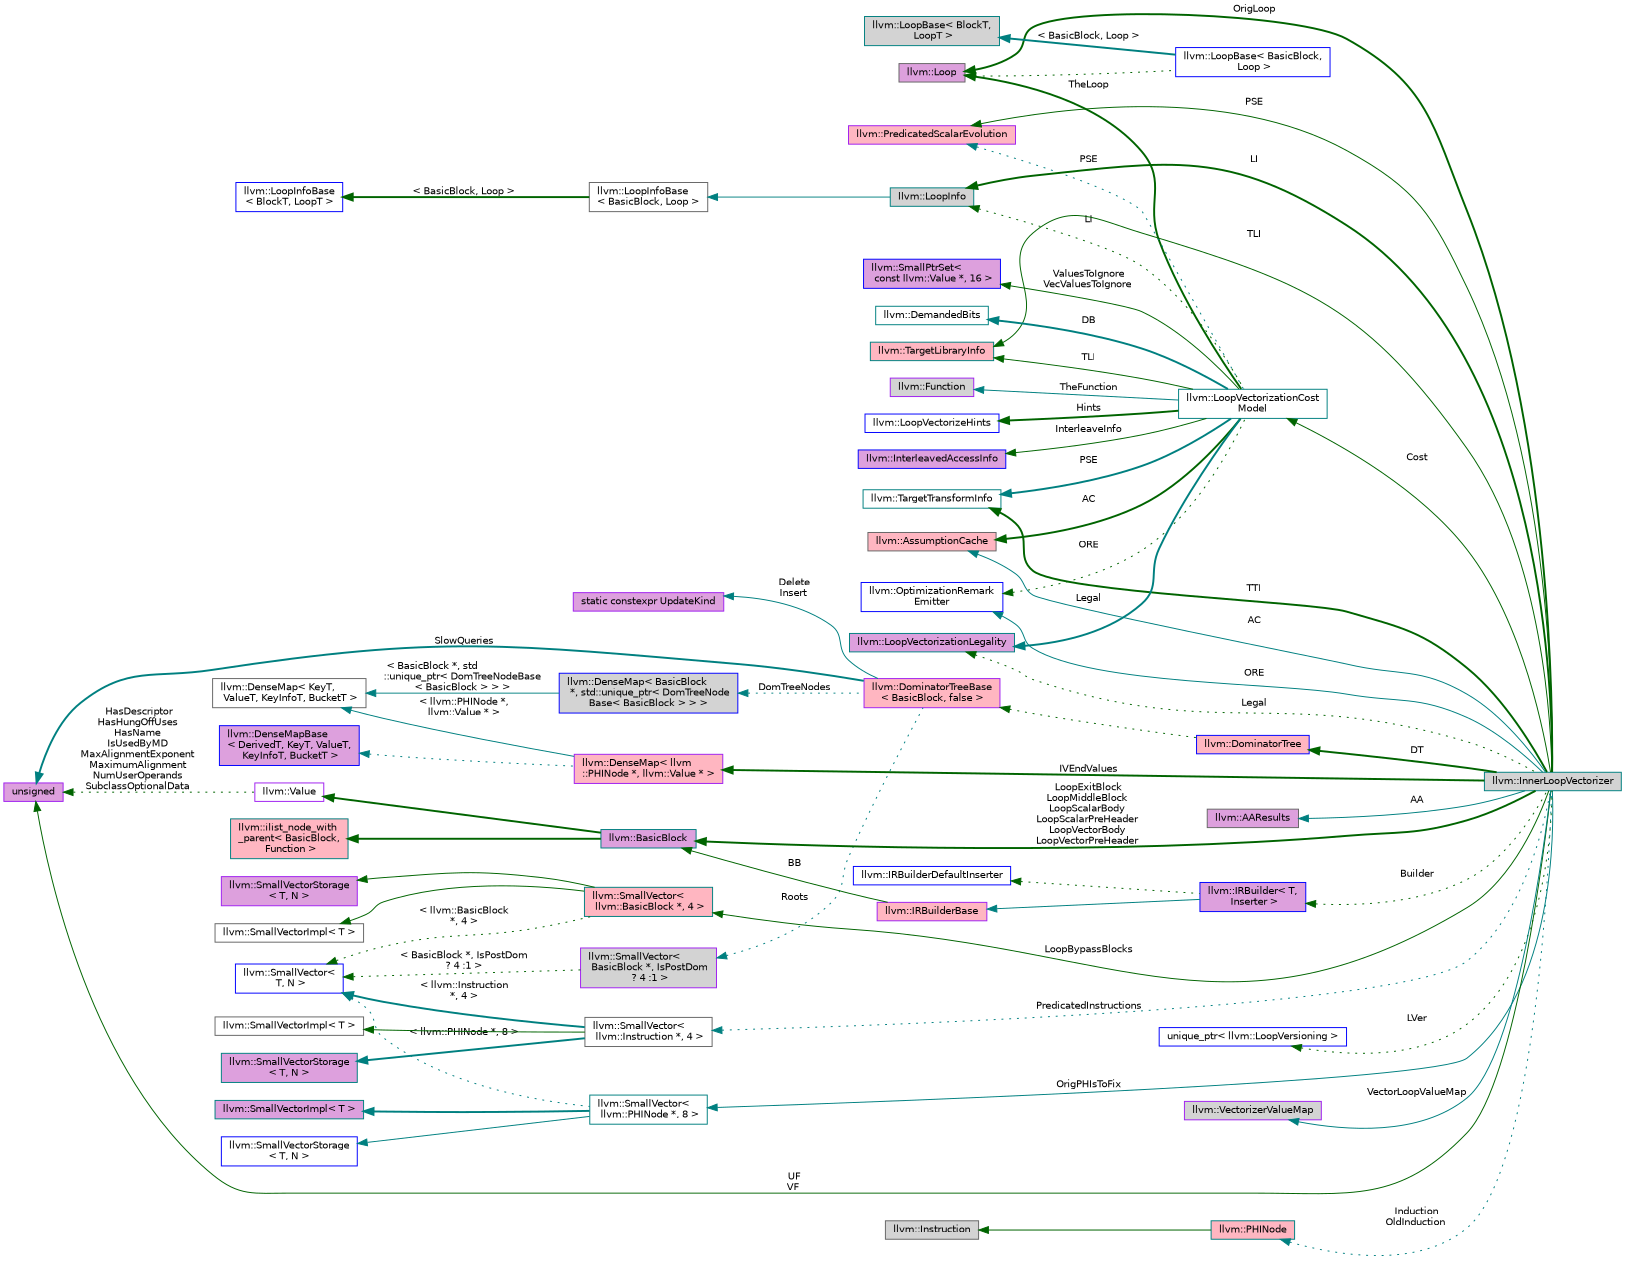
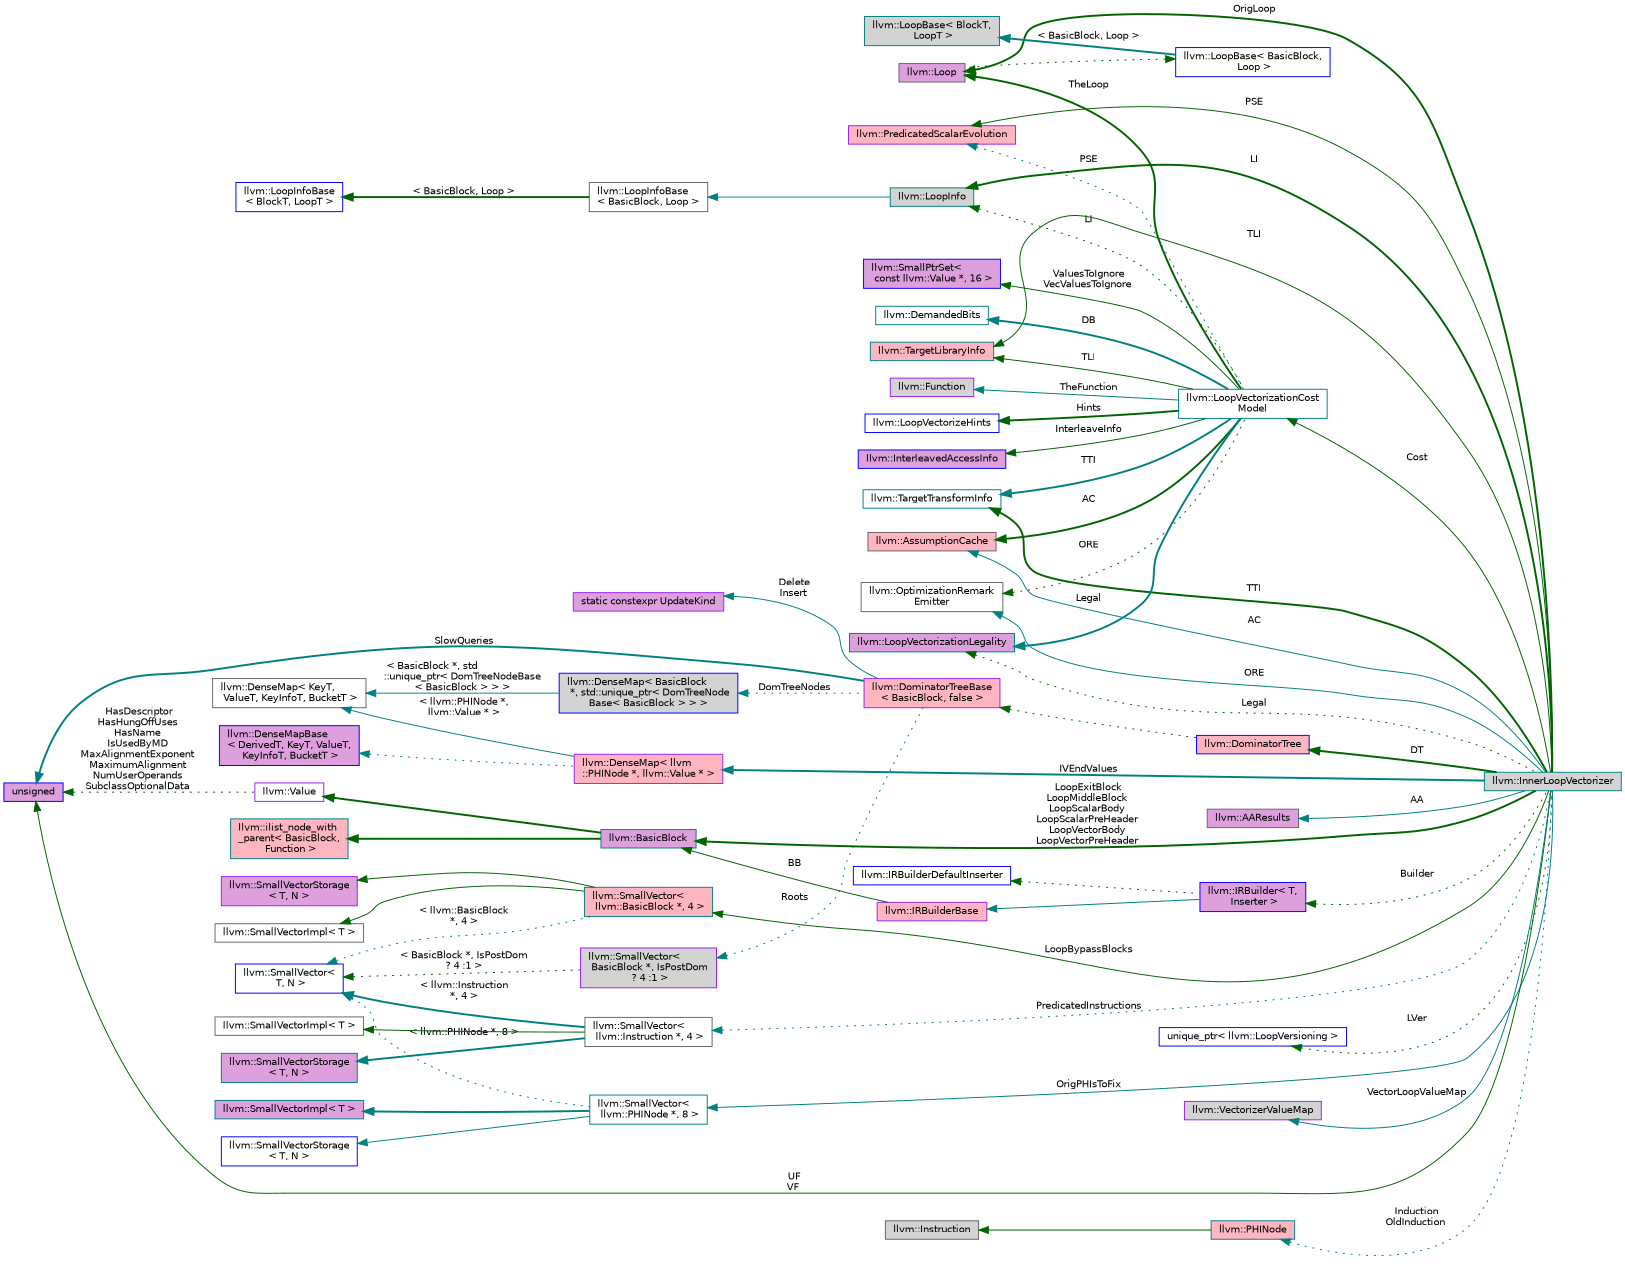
(1075, 75) -> (1065, 62)
(1087, 461) -> (1087, 461)
(932, 597) -> (932, 597)
(1109, 775) -> (1109, 775)
(33, 792) -> (33, 792)
(463, 935) -> (463, 935)
